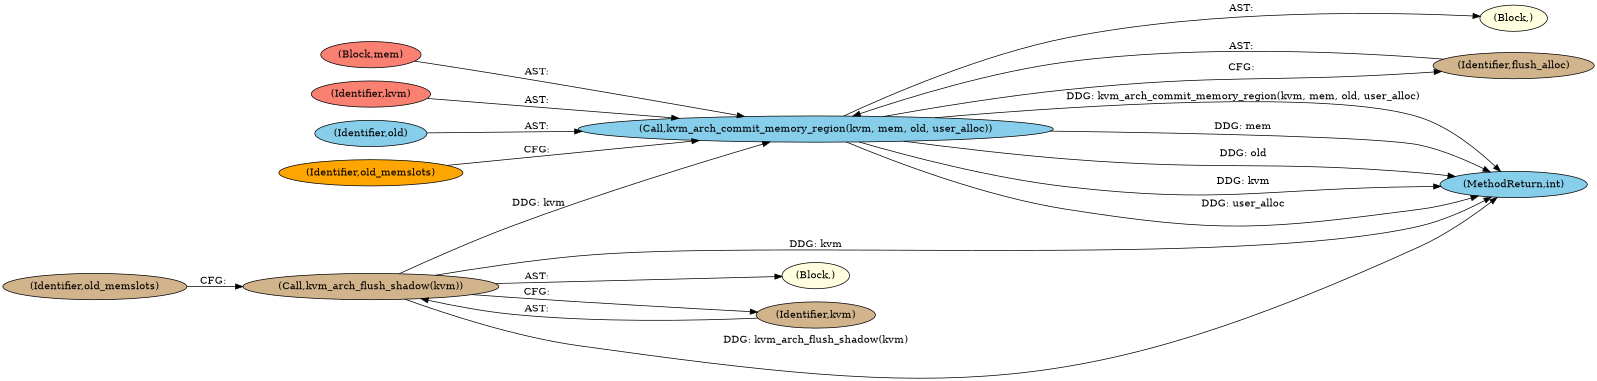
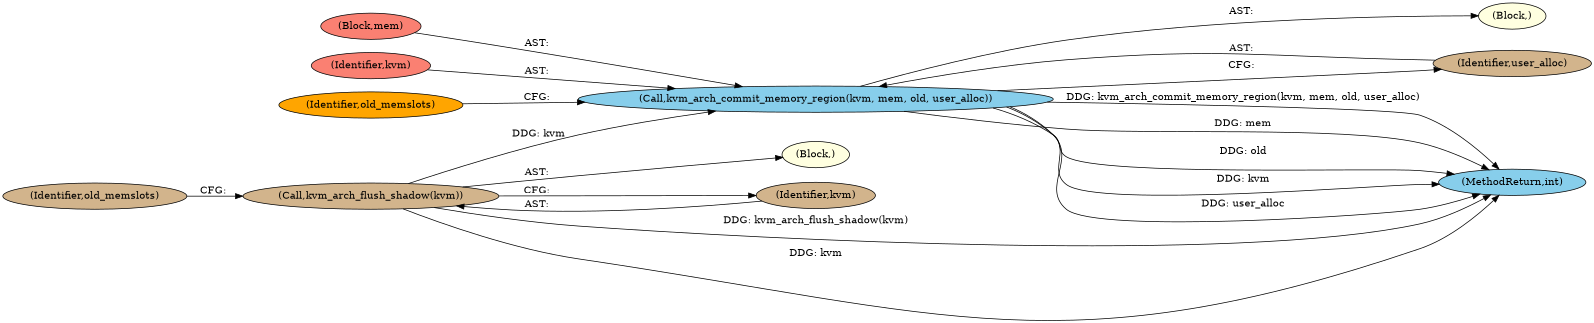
(1514, 66) -> (1512, 63)
(371, 133) -> none
